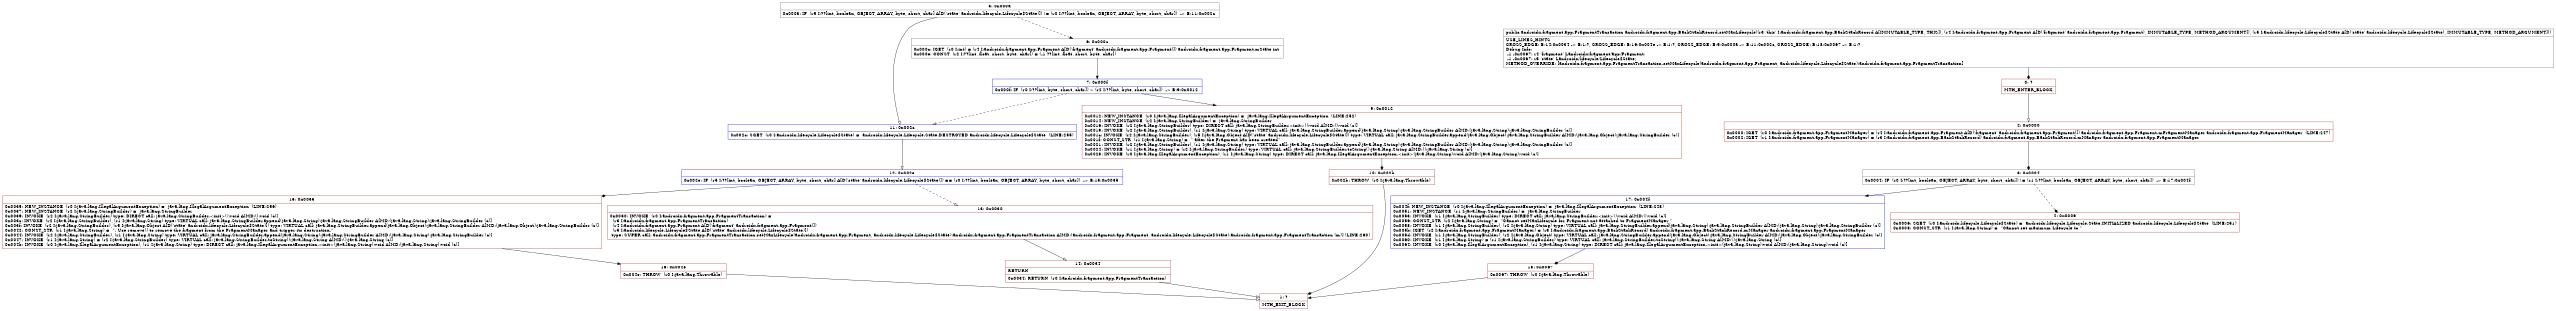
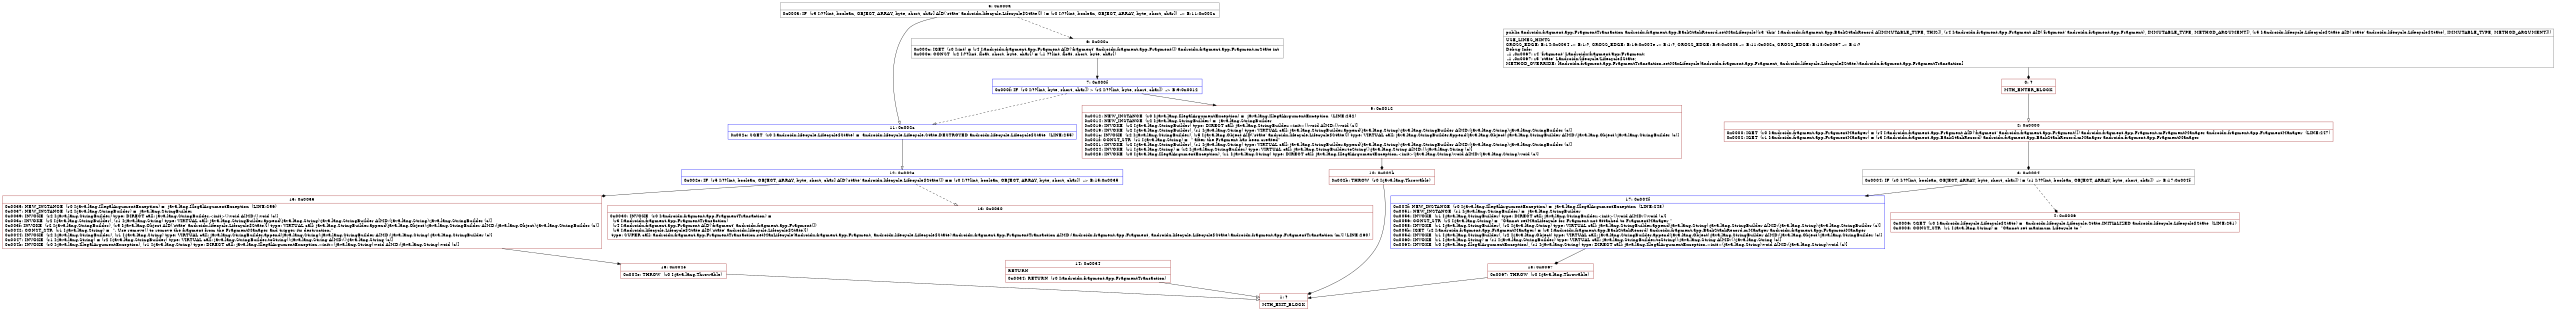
(1044, 249) -> none
